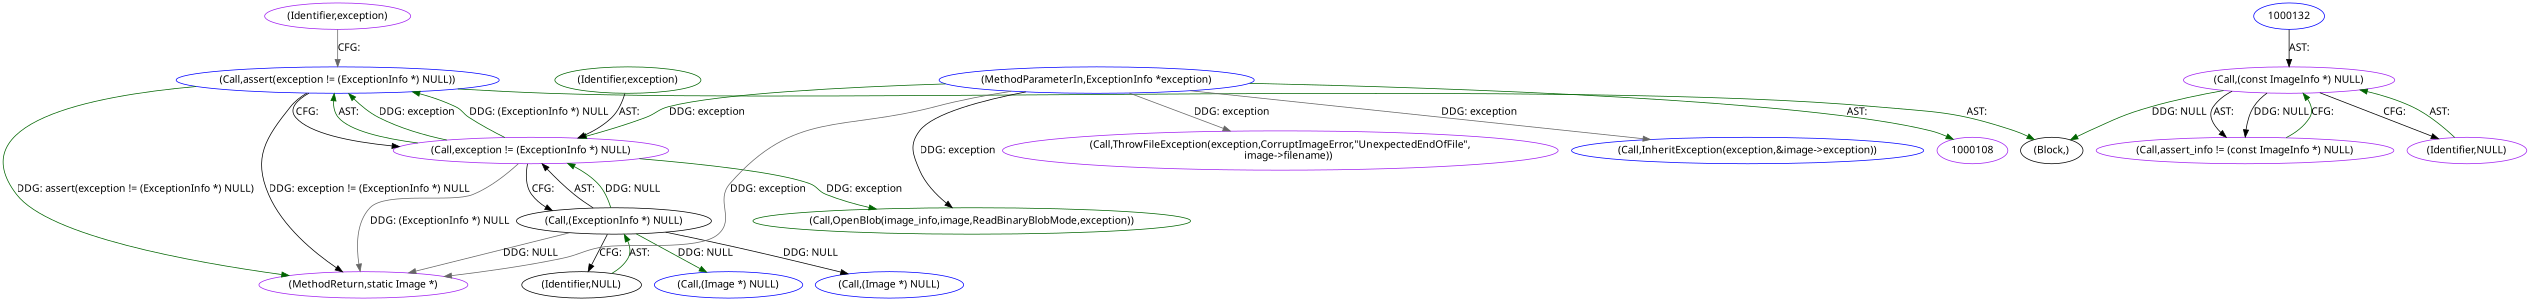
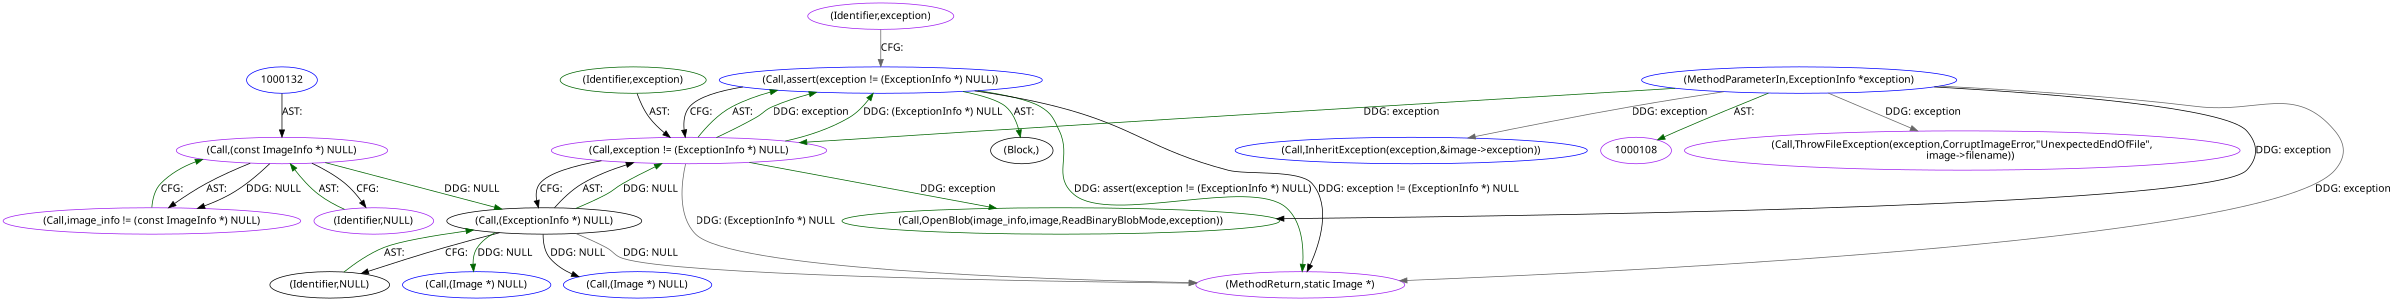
(2148, 108) -> (410, 185)
(2245, 151) -> (152, 221)
